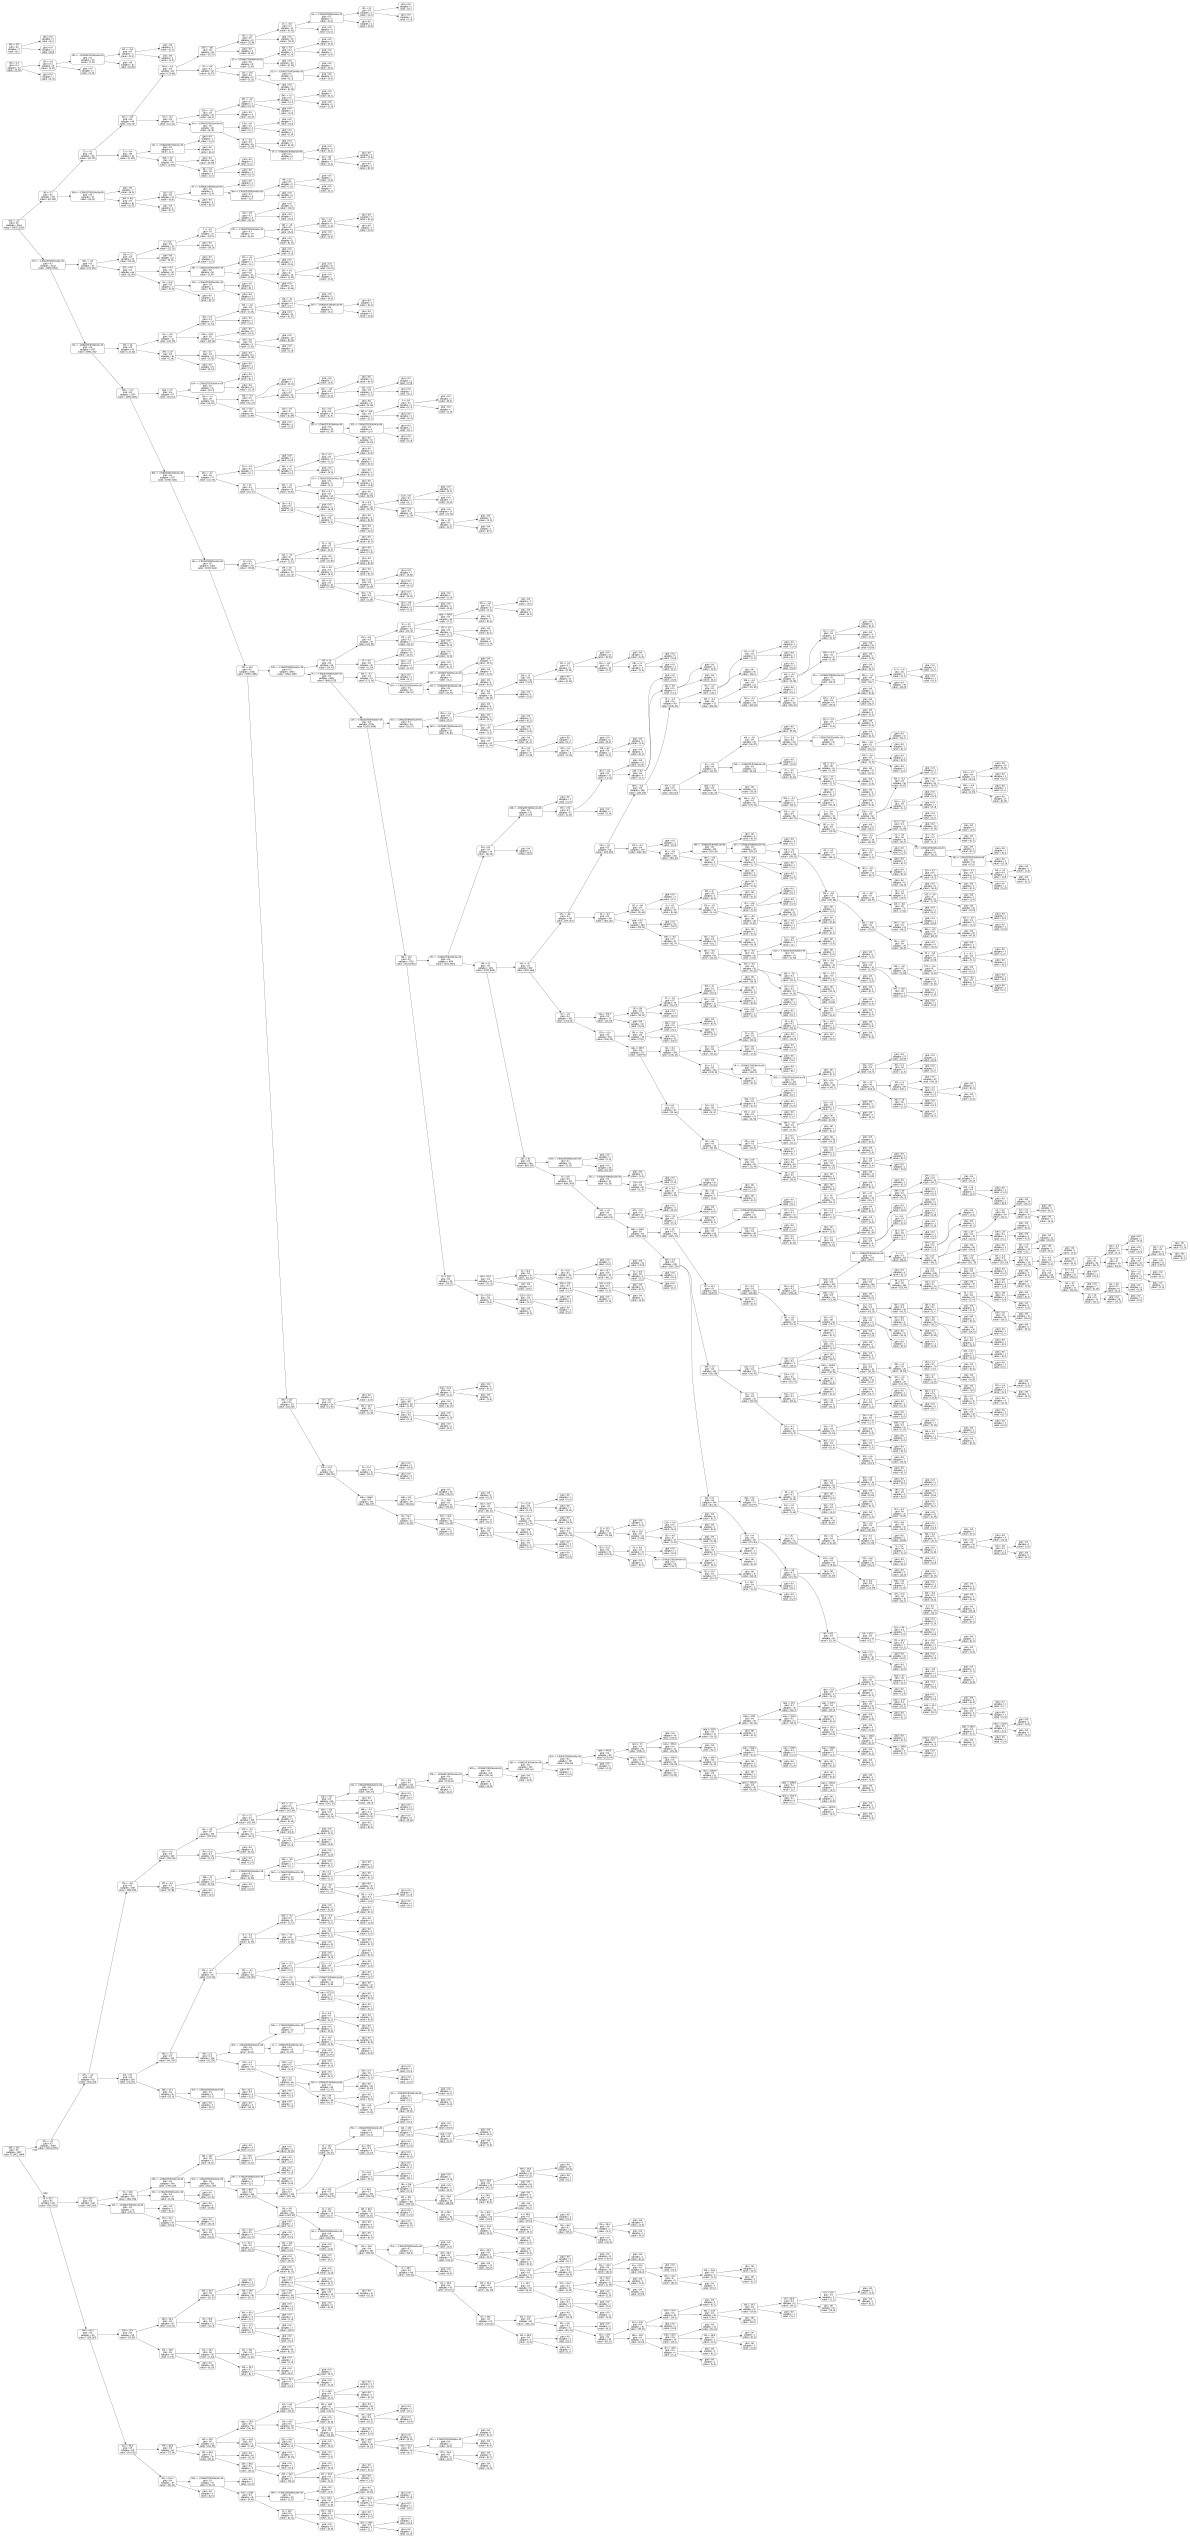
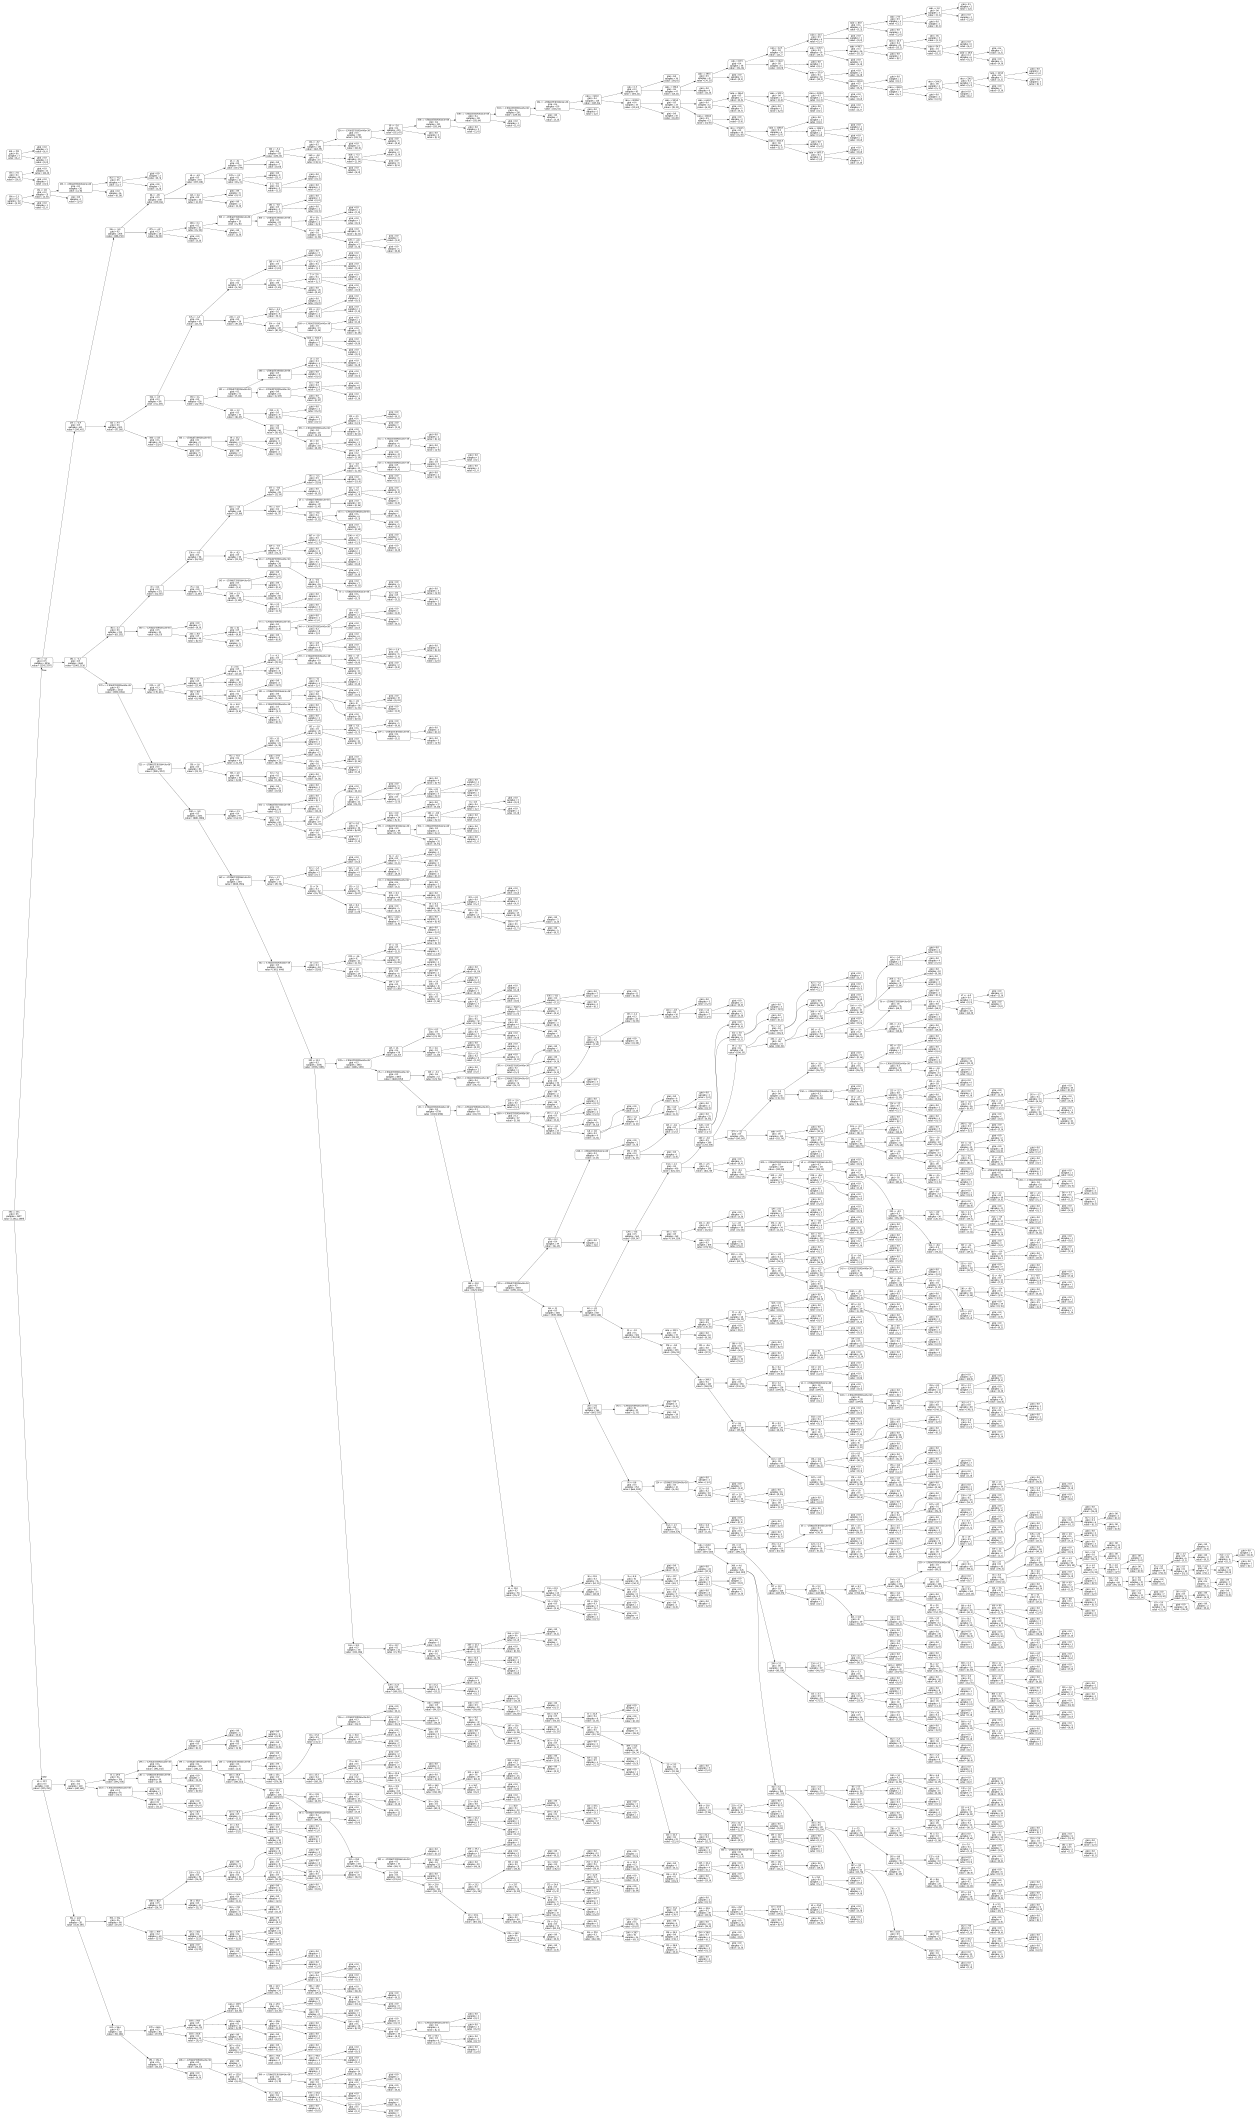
(584, 661) -> (611, 994)
none -> (58, 662)
(986, 1303) -> none
